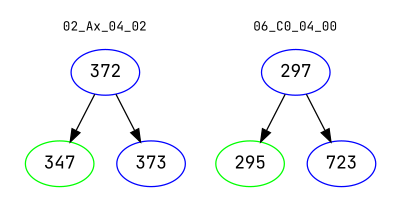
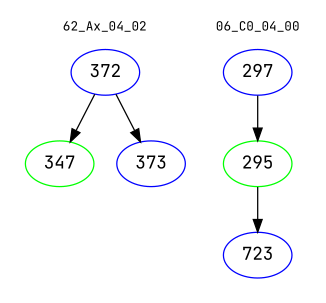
(105, 27) -> (105, 27)
(316, 112) -> (258, 203)
